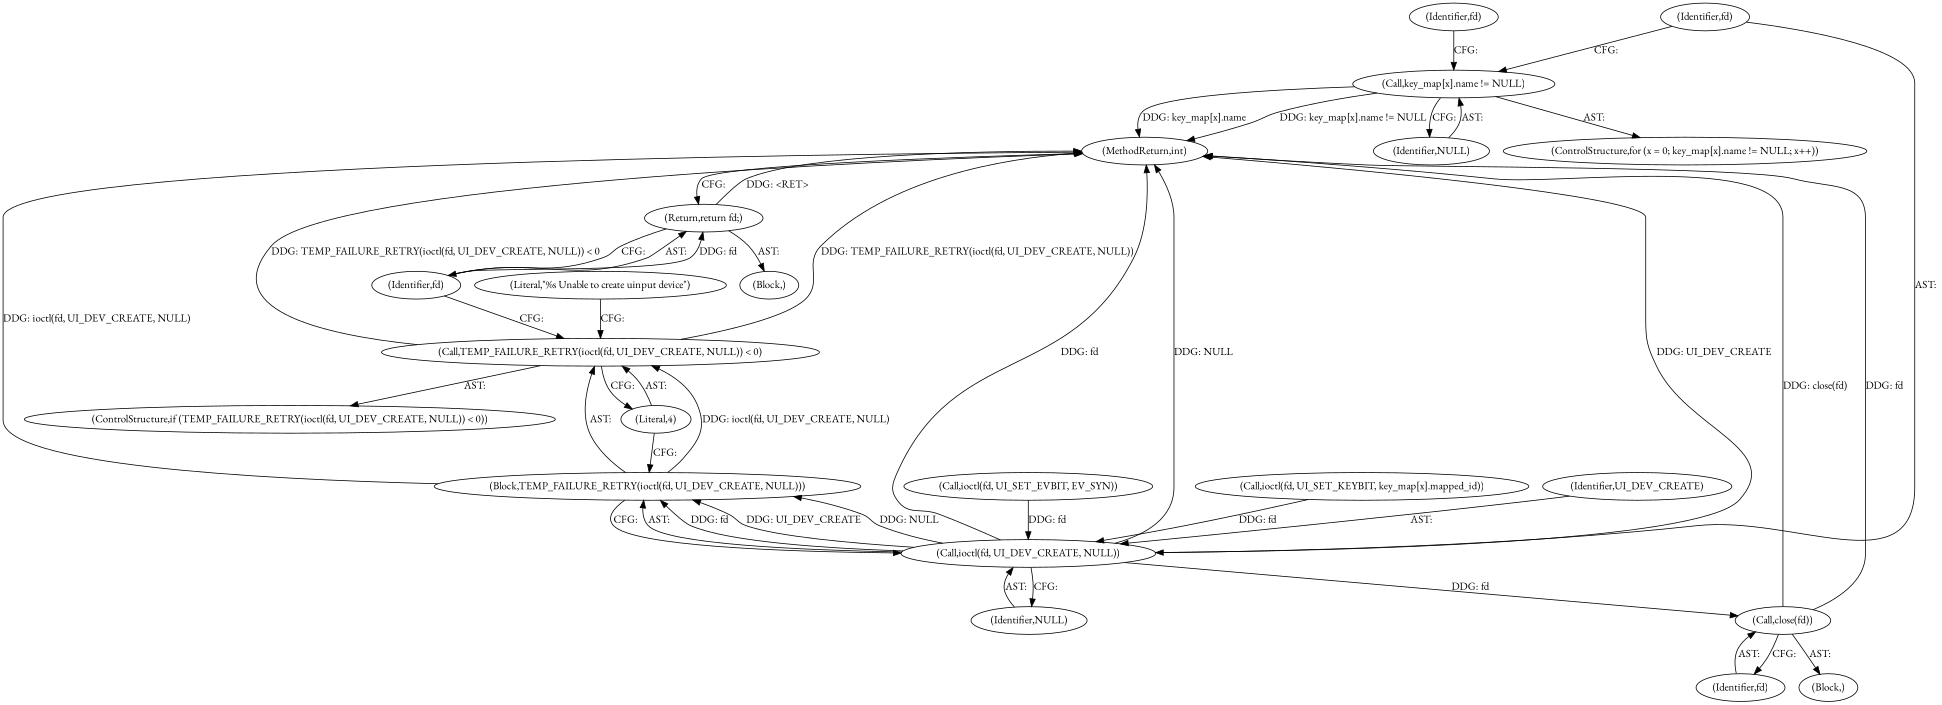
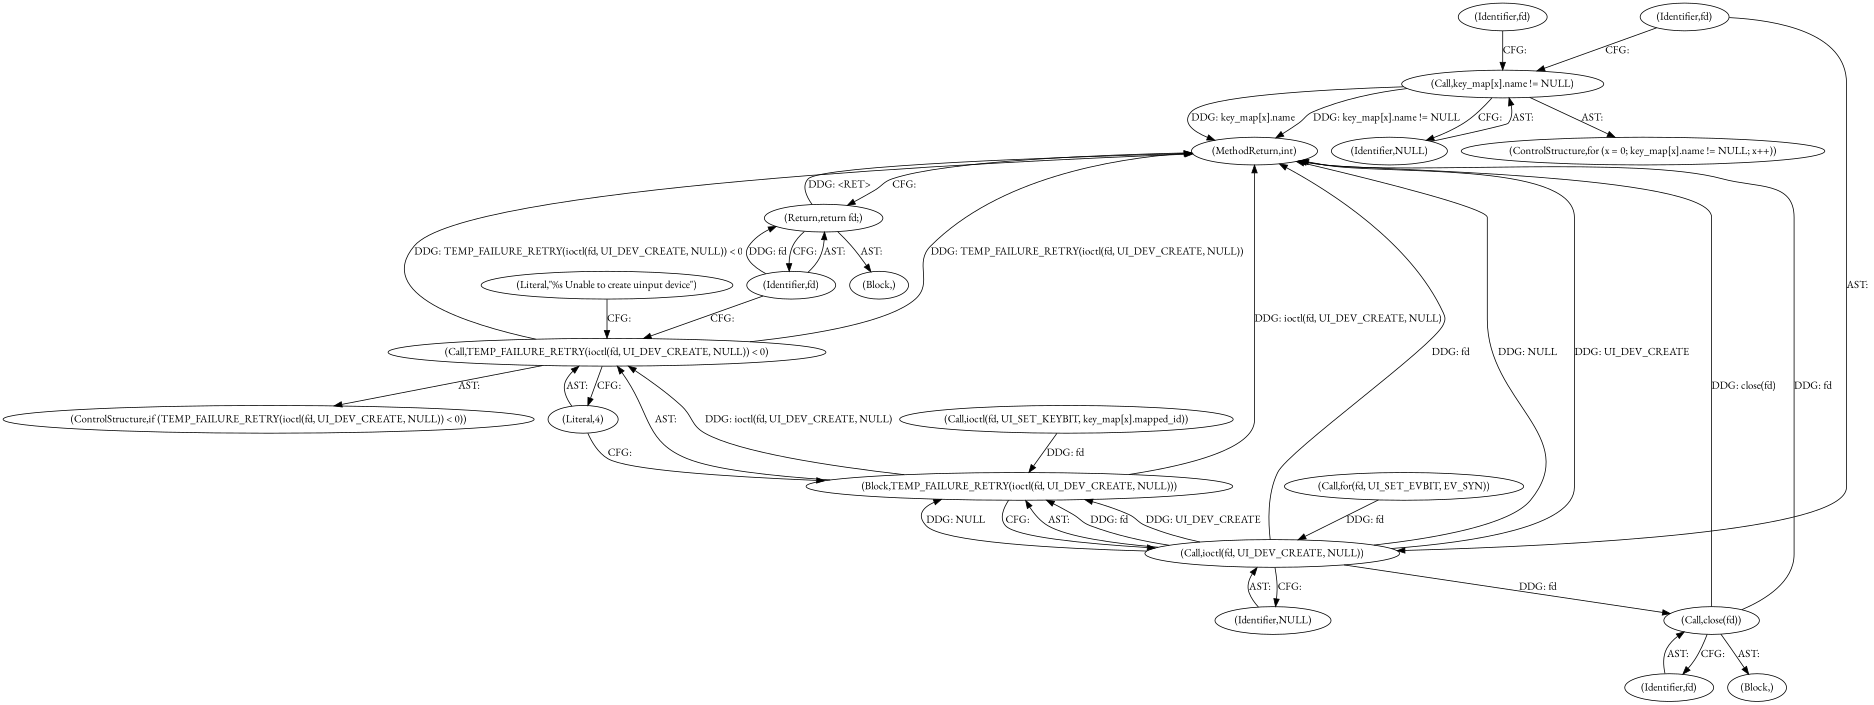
(1028, 486) -> (1404, 486)
(1637, 486) -> none
(1206, 521) -> (1045, 450)
